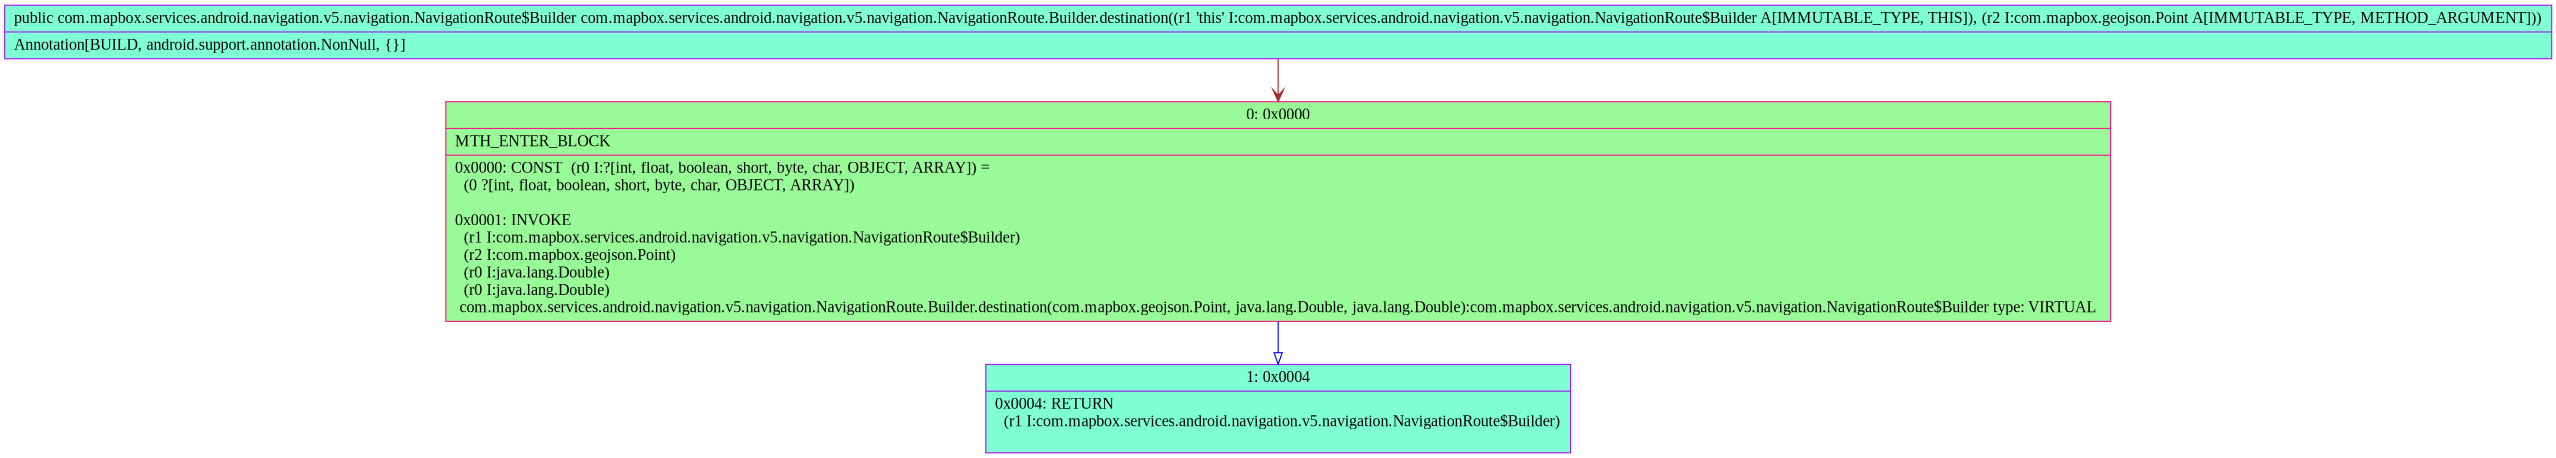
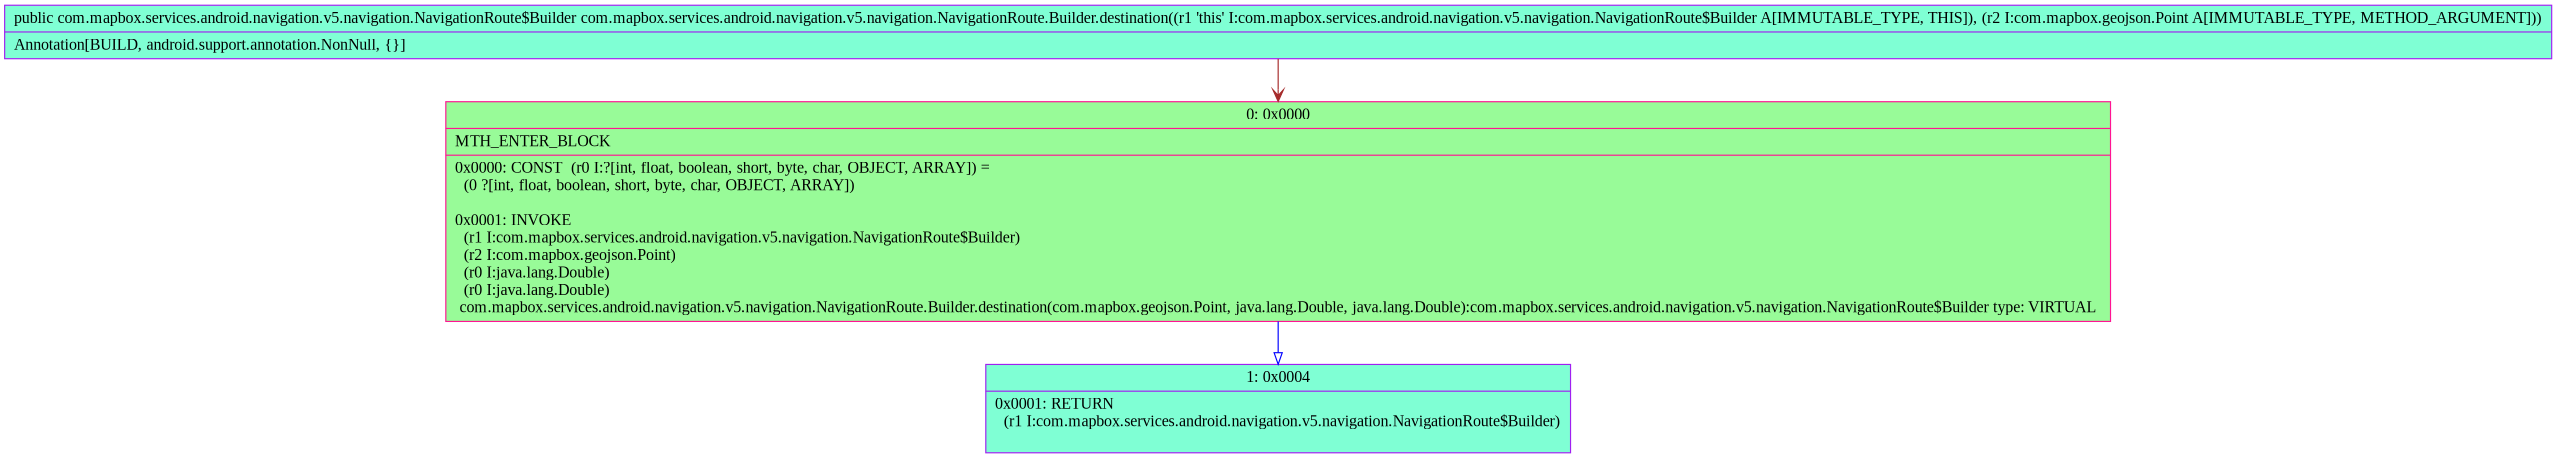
(1059, 404) -> (1059, 404)
